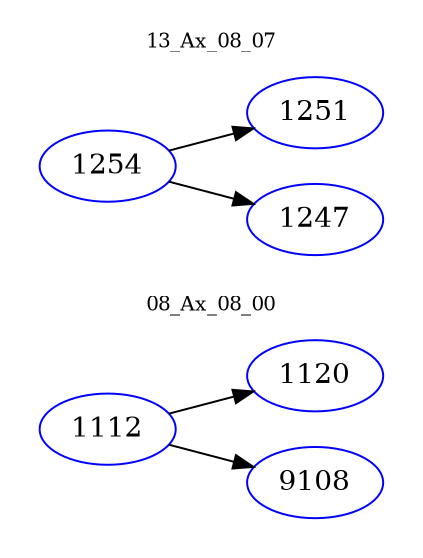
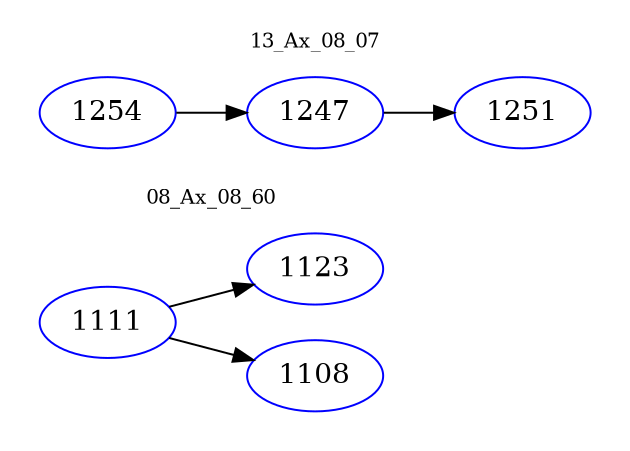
(202, 142) -> (409, 113)
(211, 306) -> (211, 199)
(315, 376) -> (315, 269)
(108, 429) -> (108, 322)
(315, 483) -> (315, 376)
